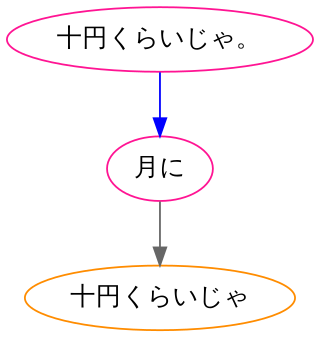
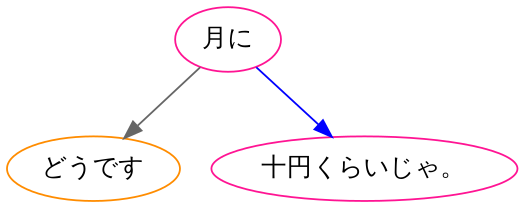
(160, 95) -> (287, 96)
(160, 298) -> (93, 169)
